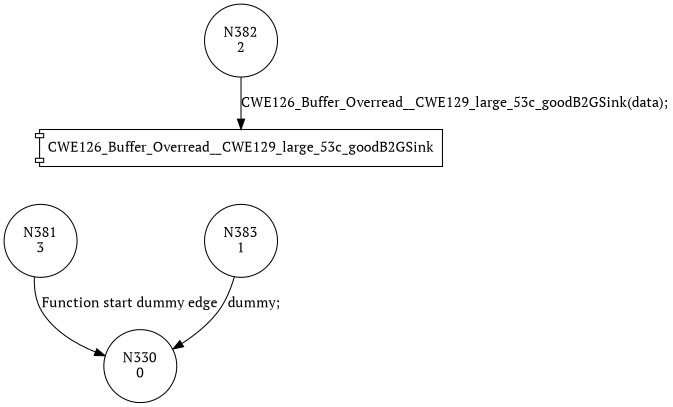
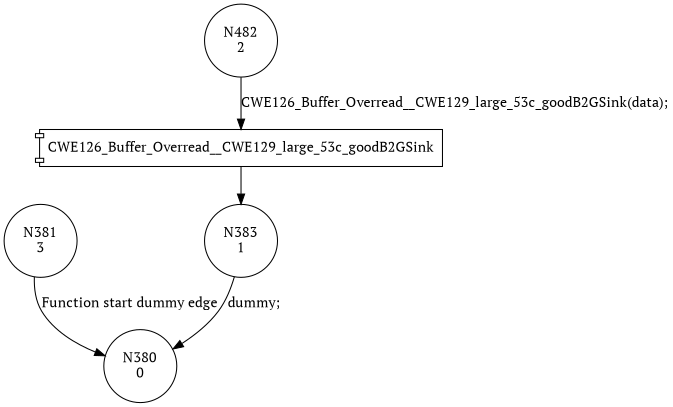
(241, 41) -> (241, 41)
none -> (241, 180)
(140, 366) -> (140, 366)
